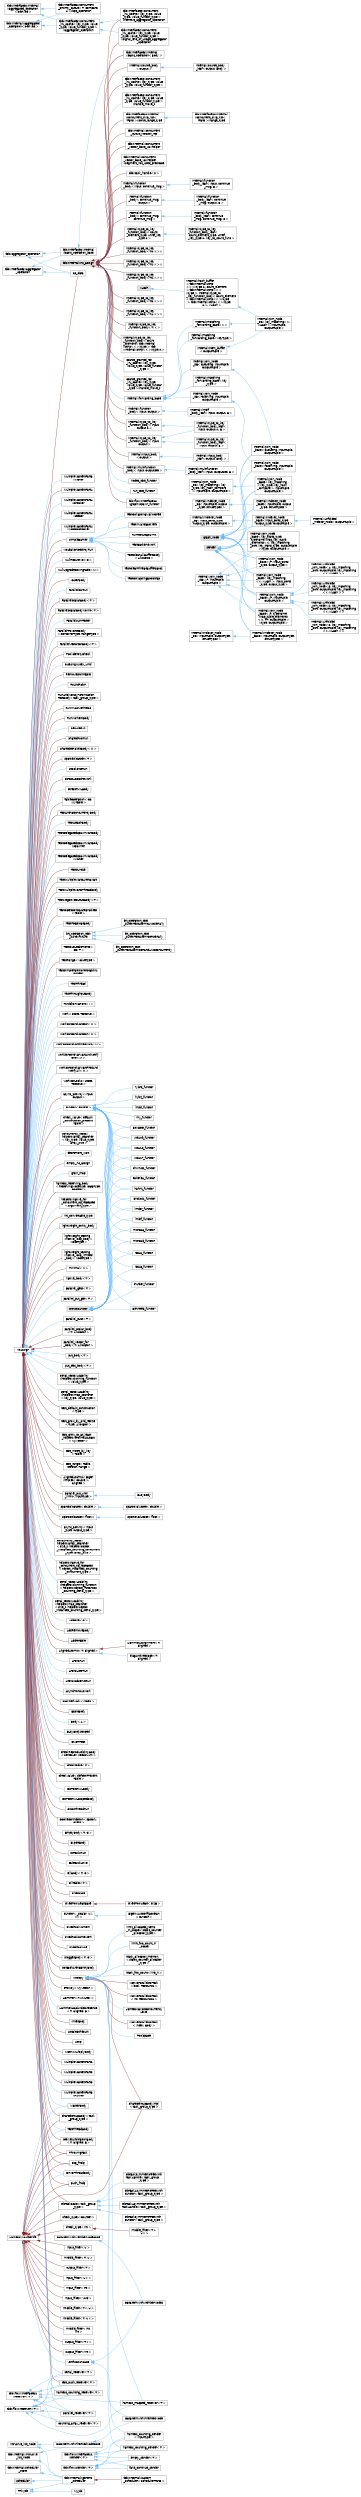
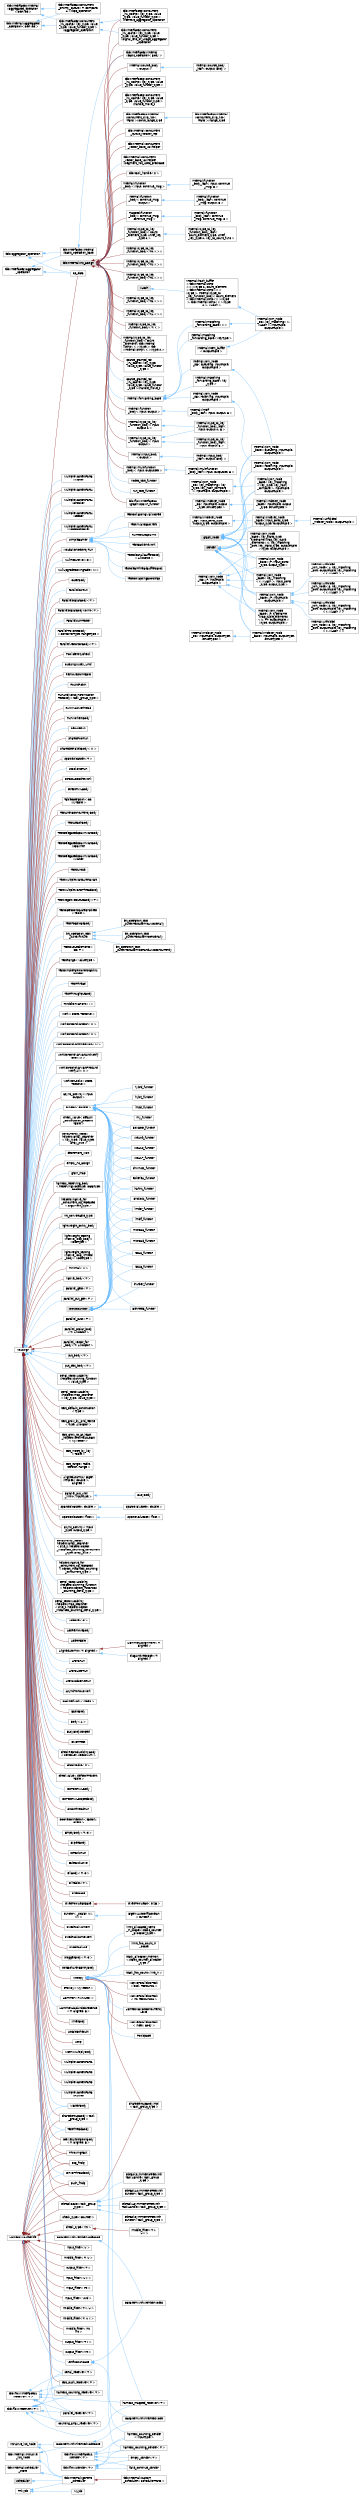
(144, 216) -> (144, 216)
